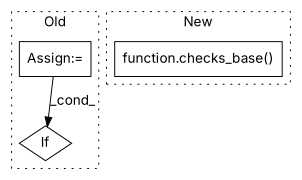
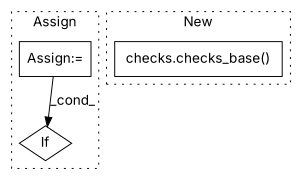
(55, 23) -> (55, 23)
(198, 59) -> (198, 59)
